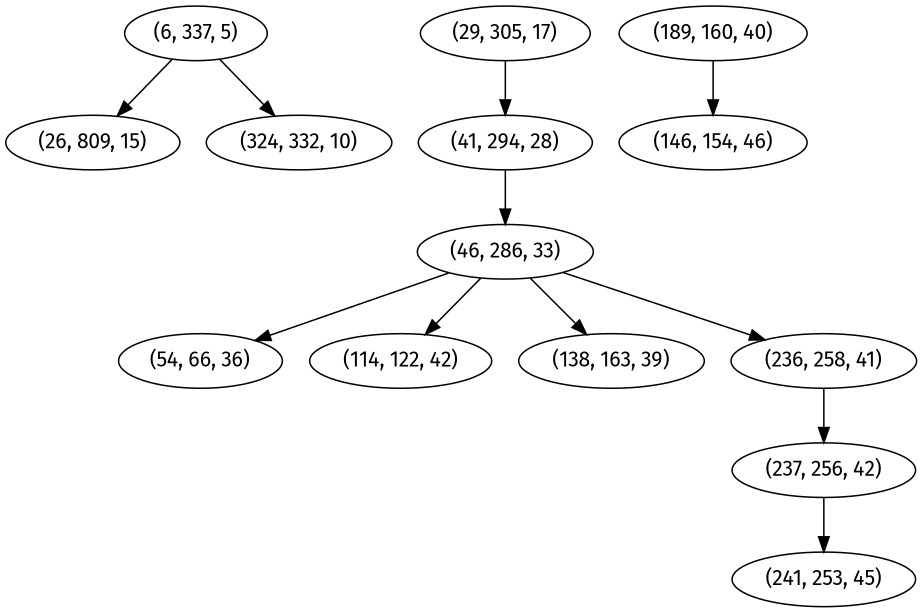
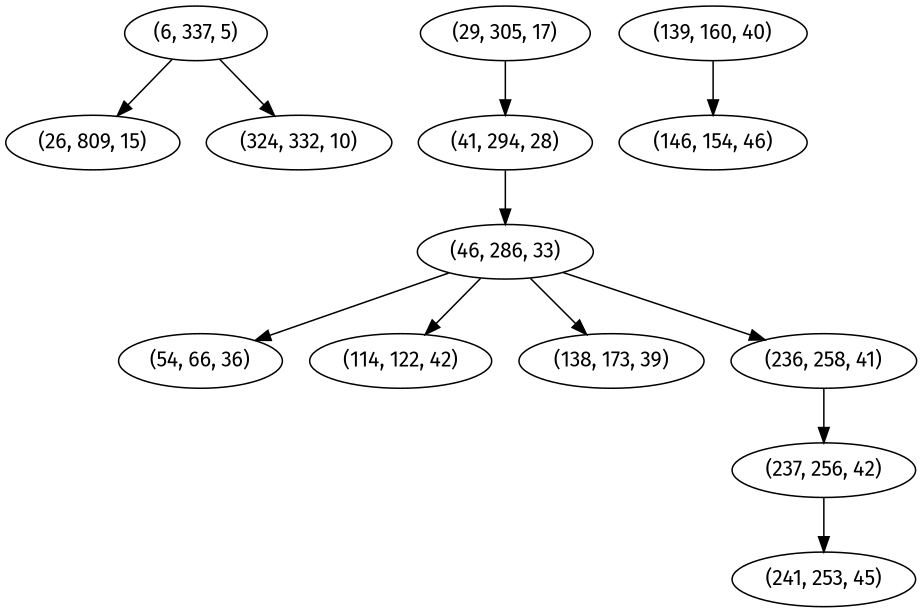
(713, 33) -> (713, 33)
(612, 361) -> (612, 361)
